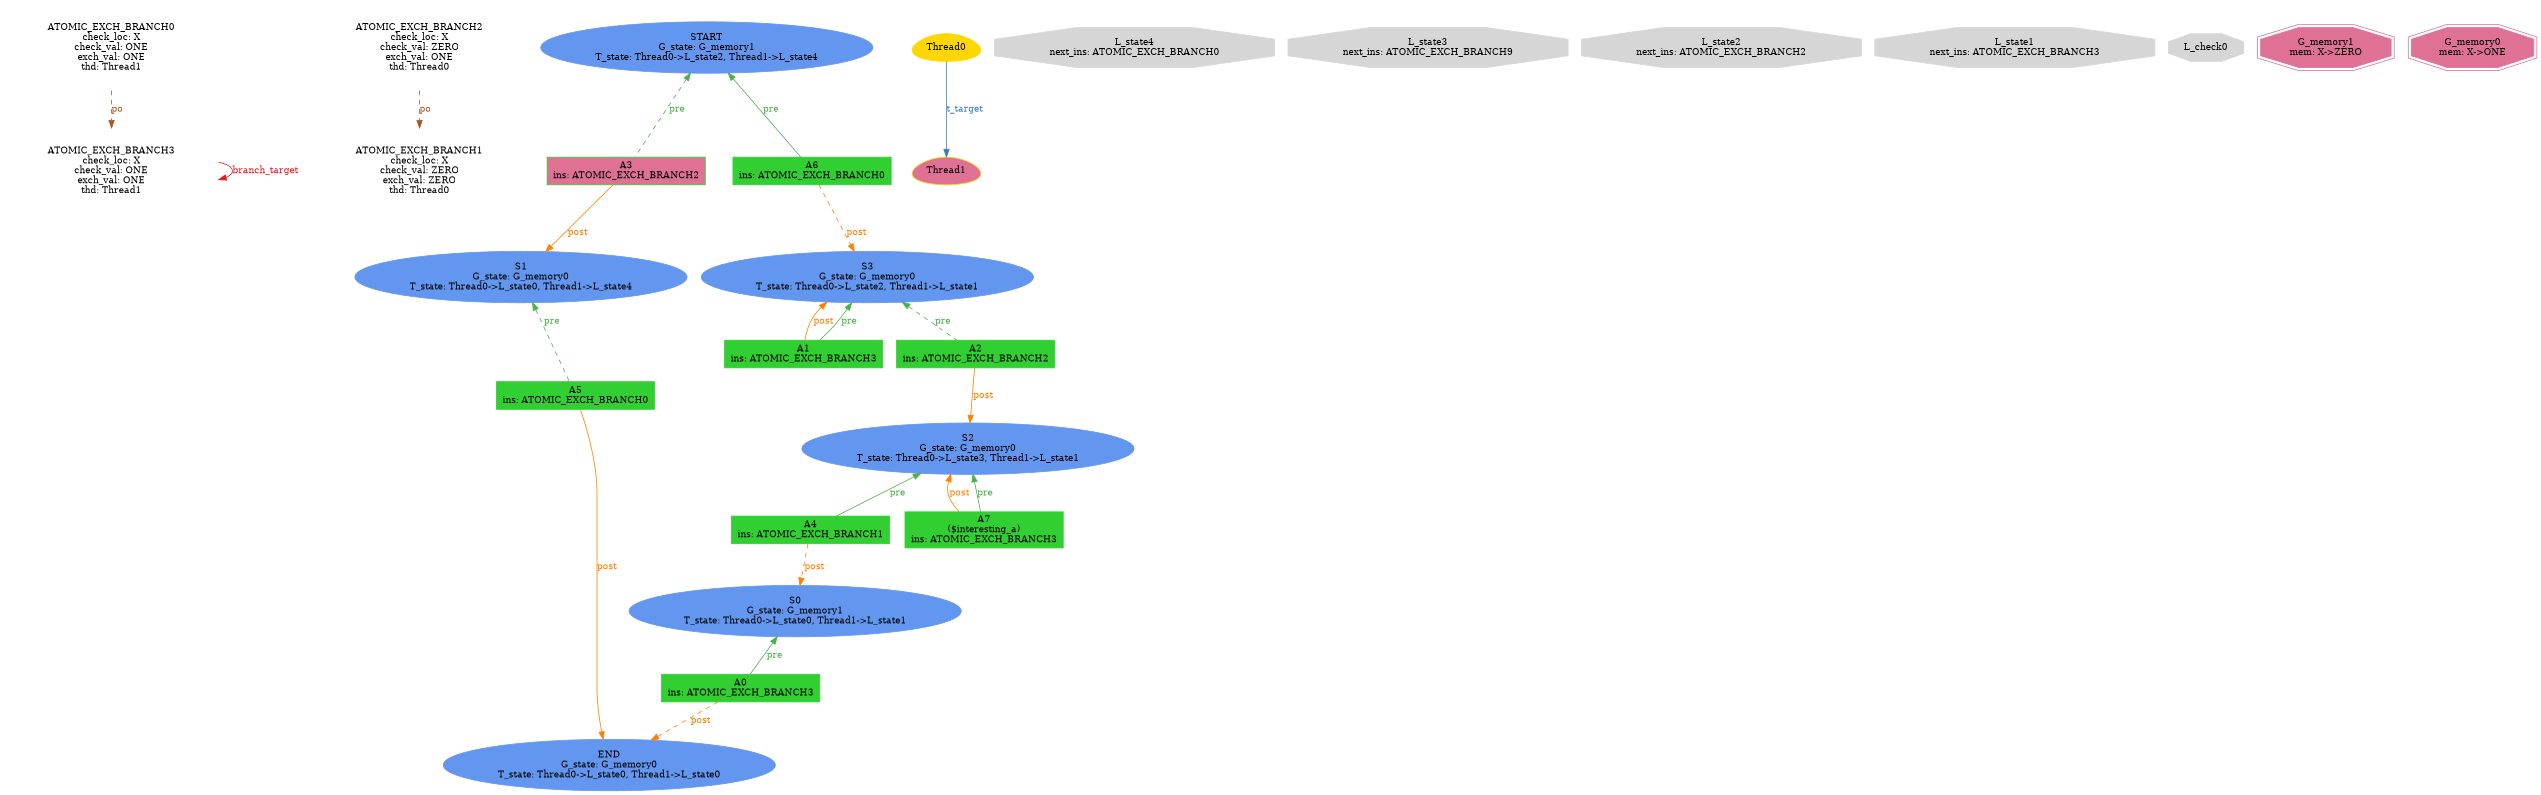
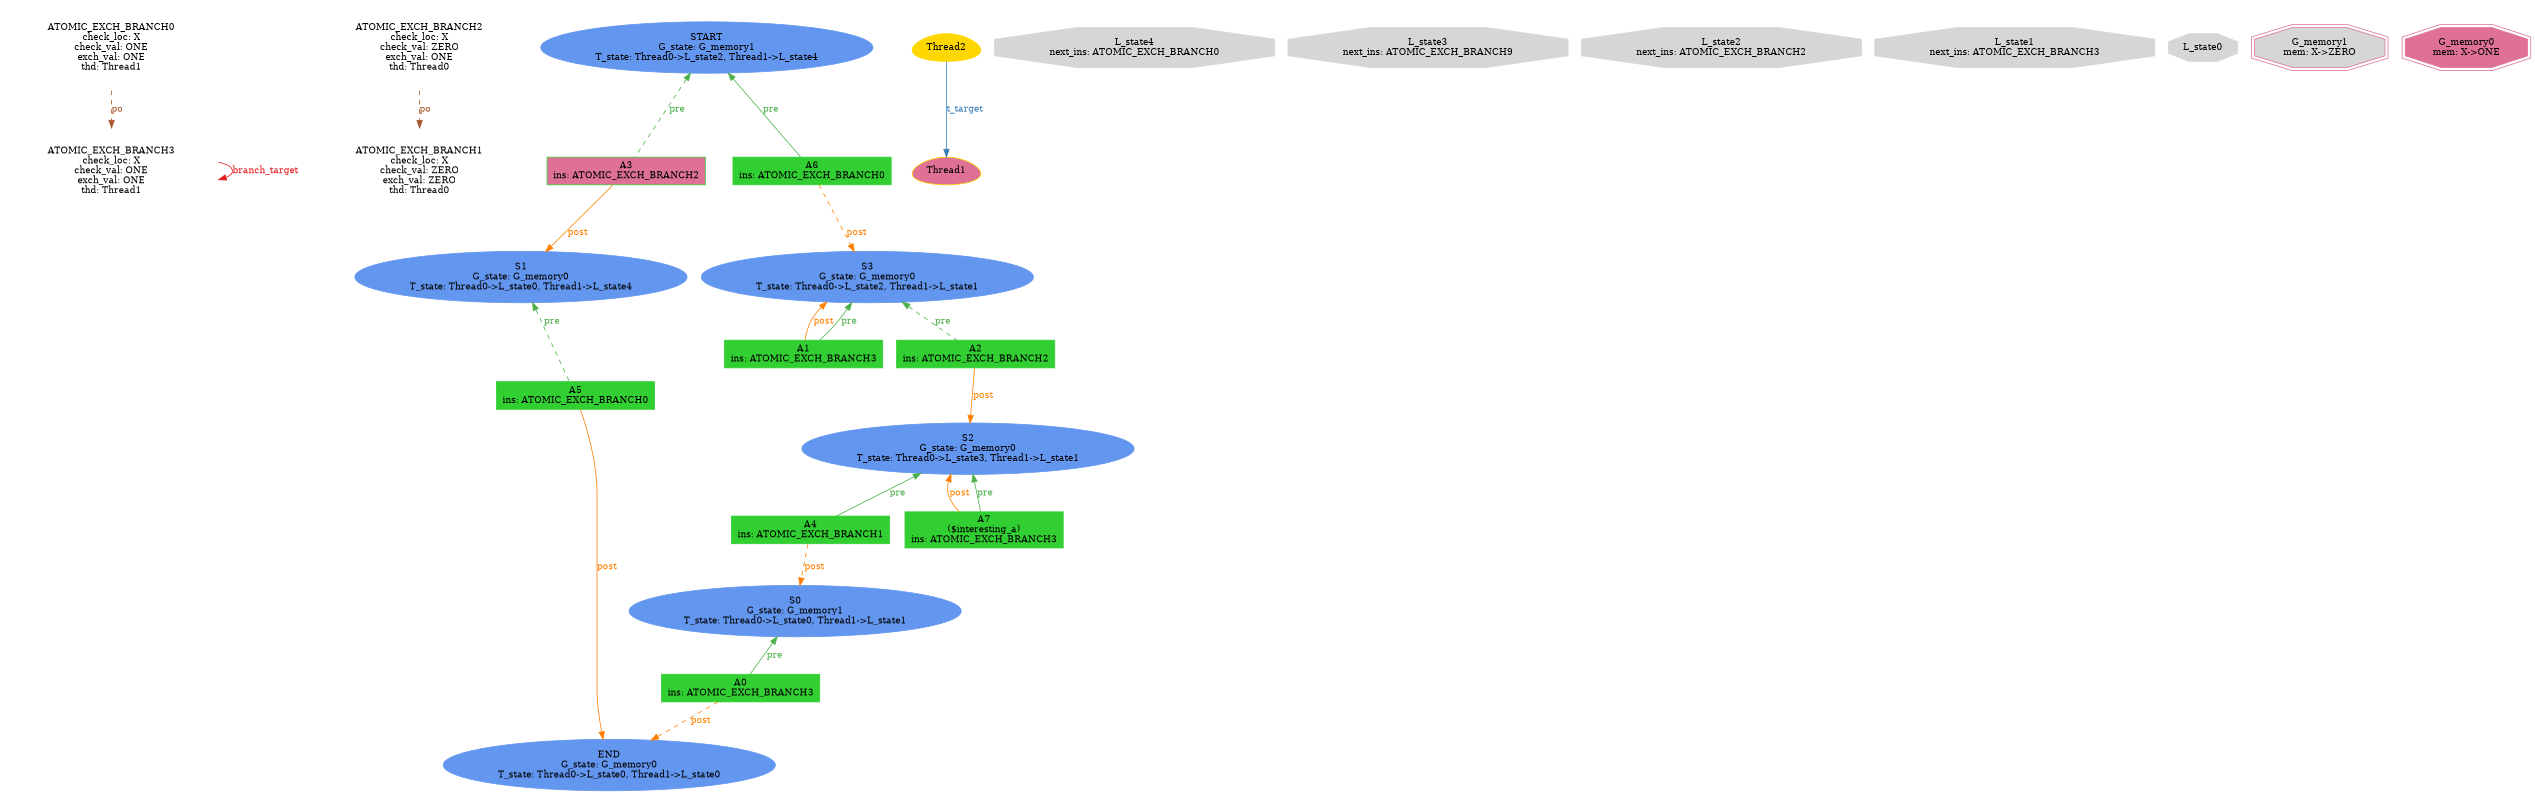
(946, 48) -> (946, 48)
(2206, 48) -> (2203, 48)
(2326, 48) -> (2320, 48)
